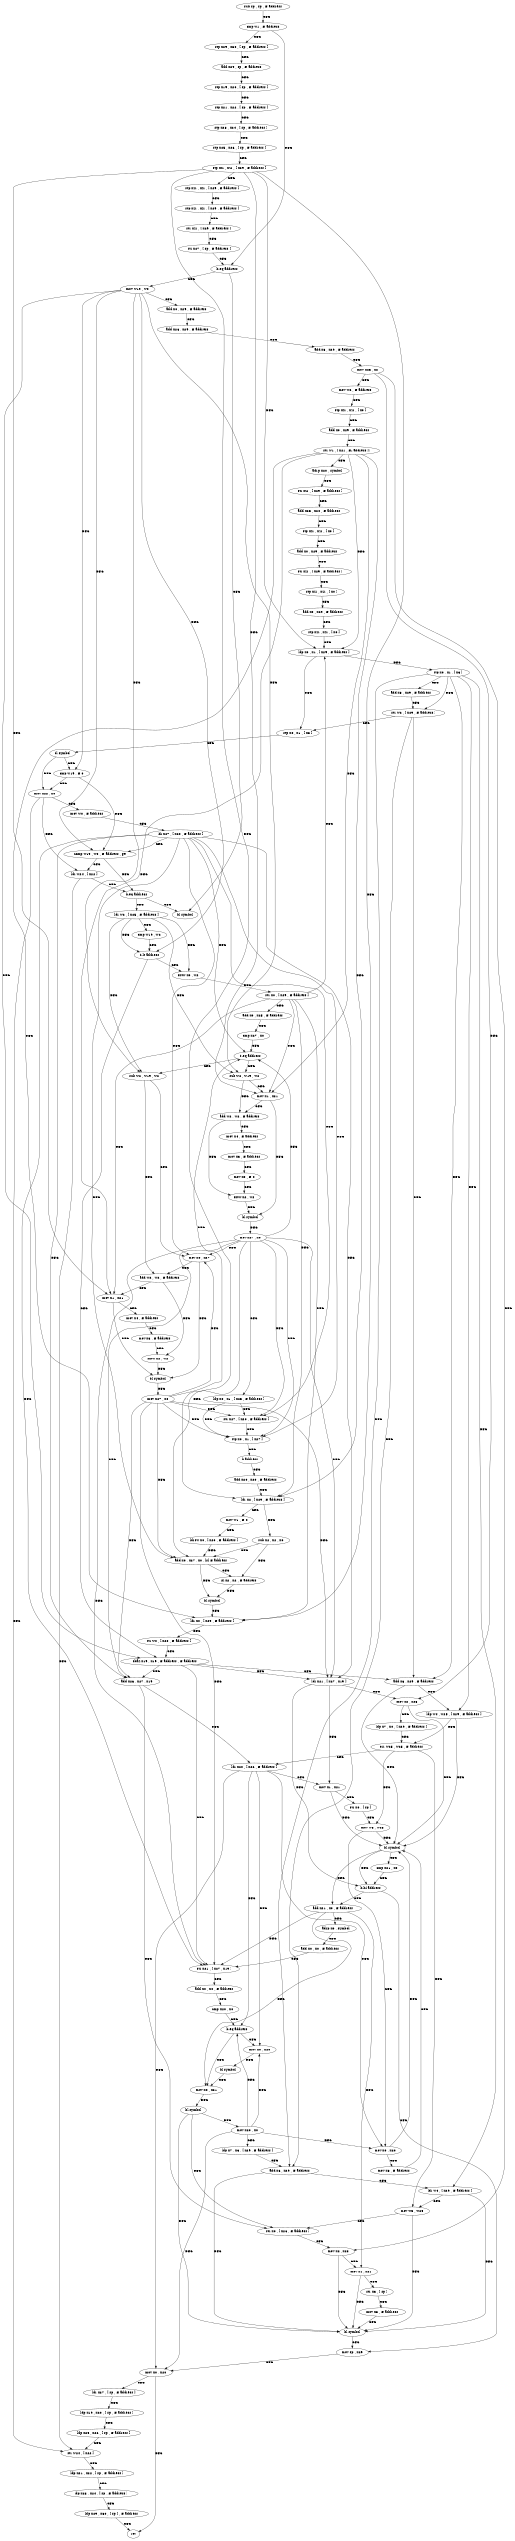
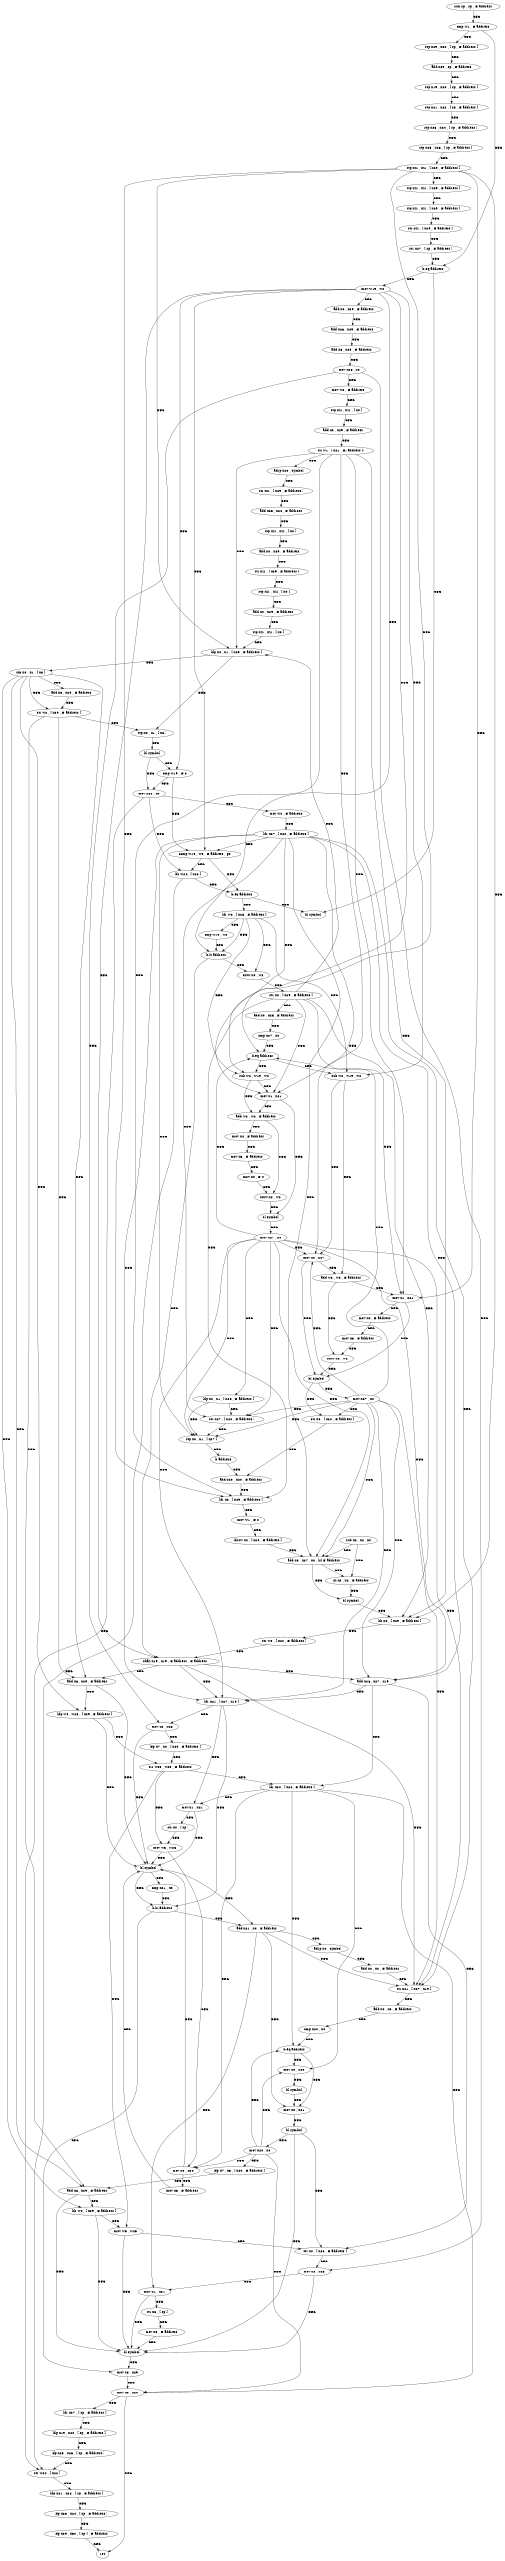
none -> (333, 1419)
(267, 1519) -> none
none -> (308, 1698)
